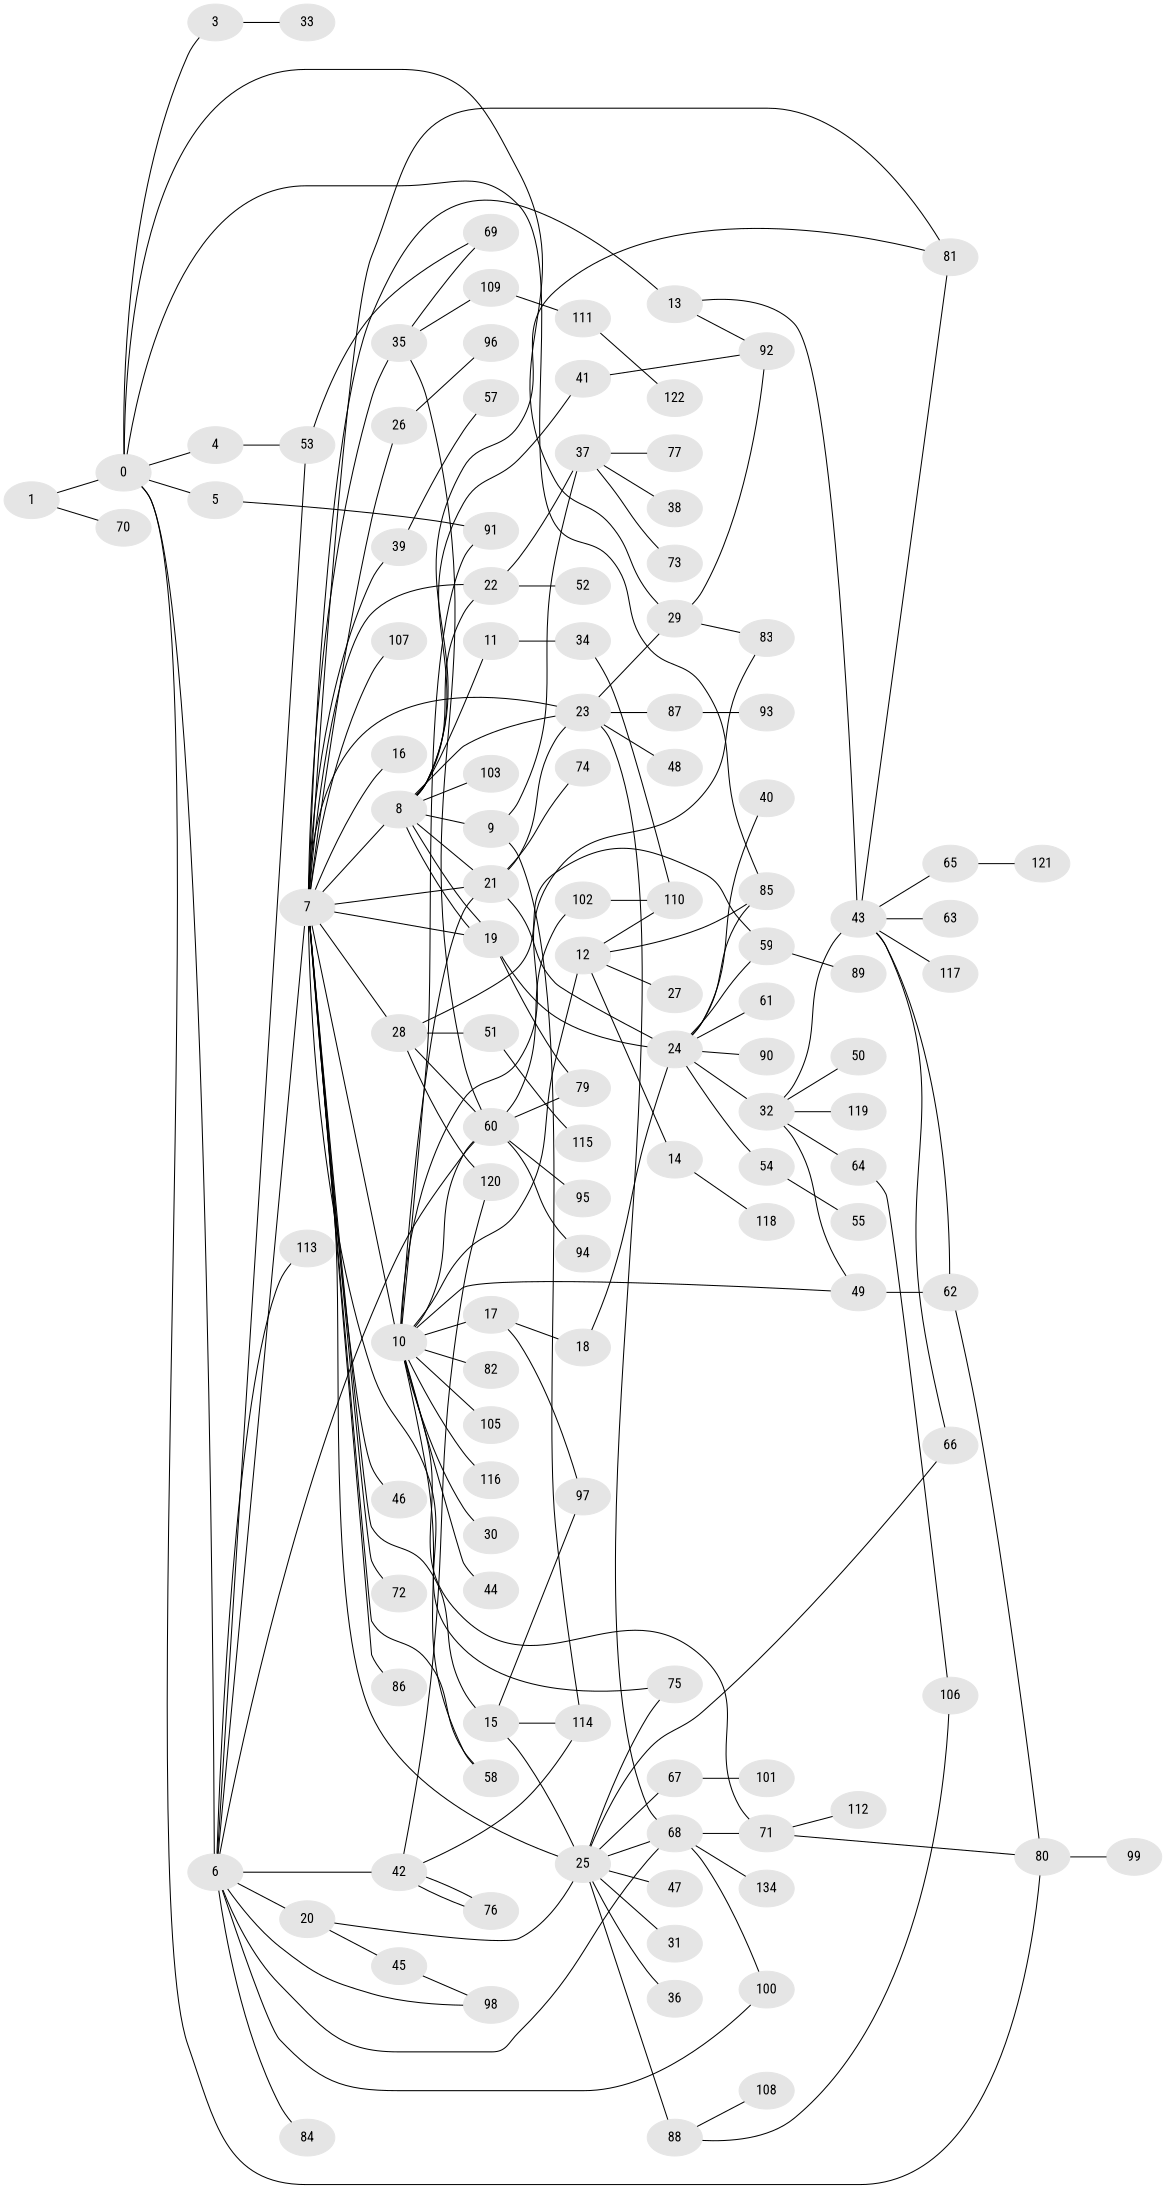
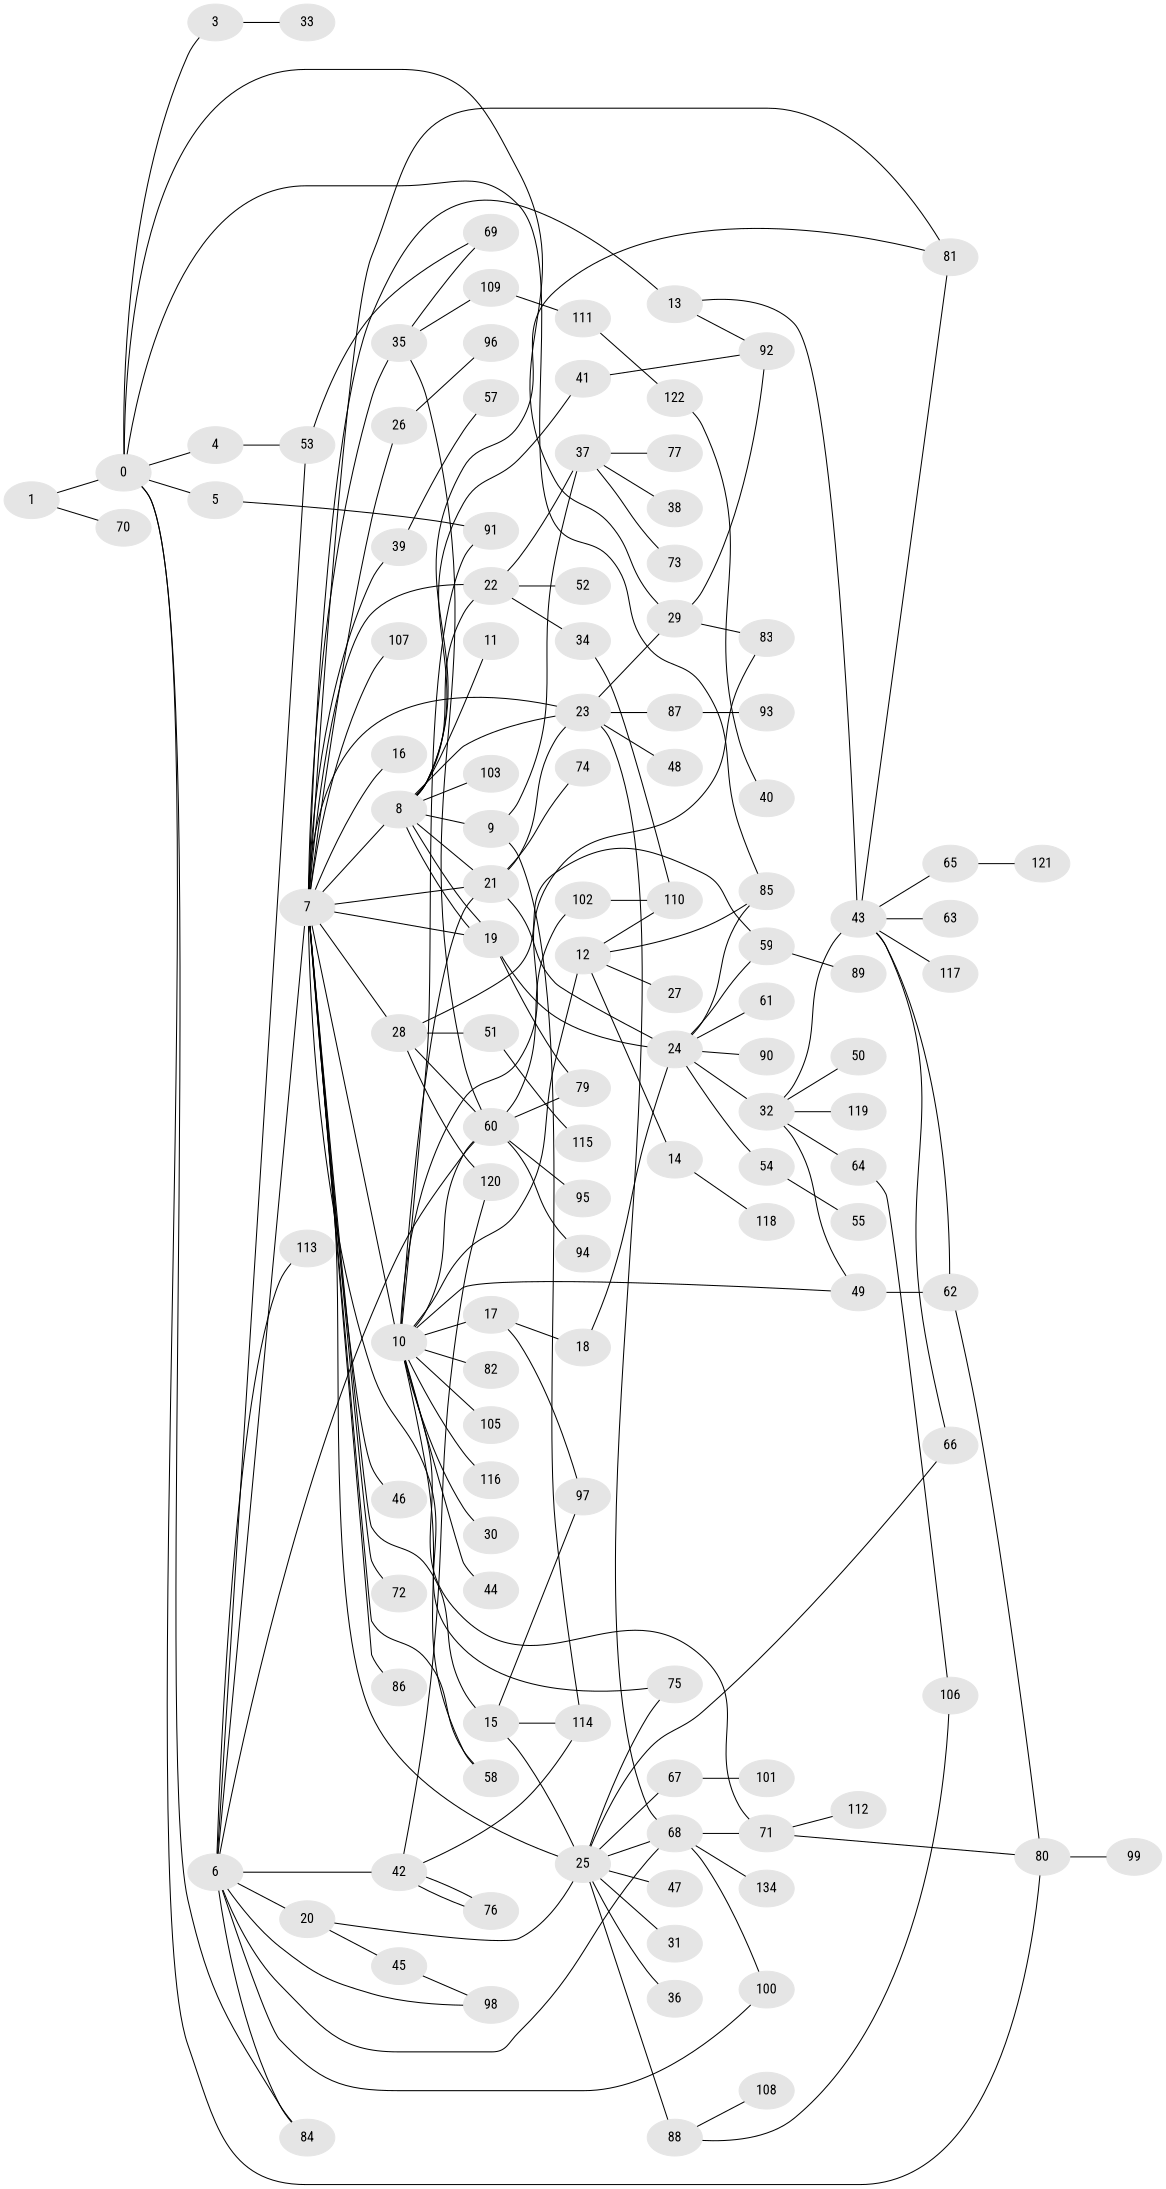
(537, 641) -> (537, 614)
(727, 927) -> (728, 595)
(203, 1167) -> (177, 1398)
